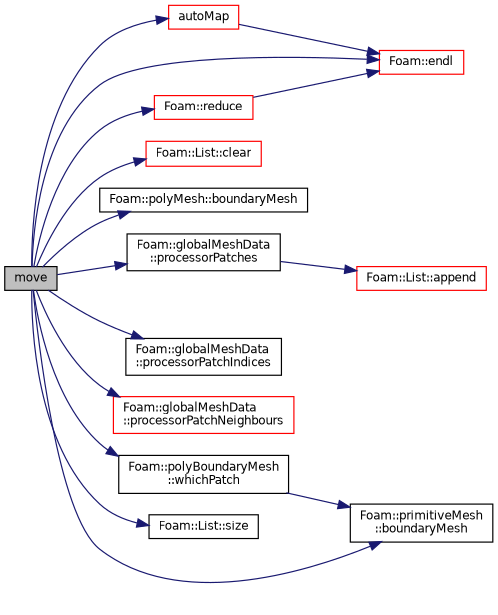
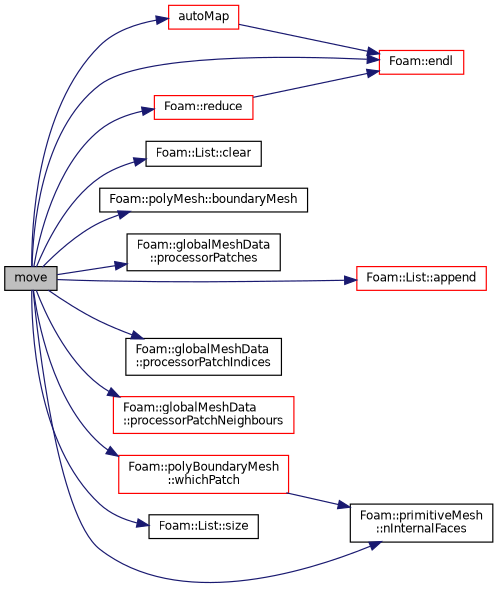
(204, 154) -> (204, 154)
(313, 265) -> (201, 282)
(204, 474) -> (204, 474)
(422, 523) -> (422, 523)
